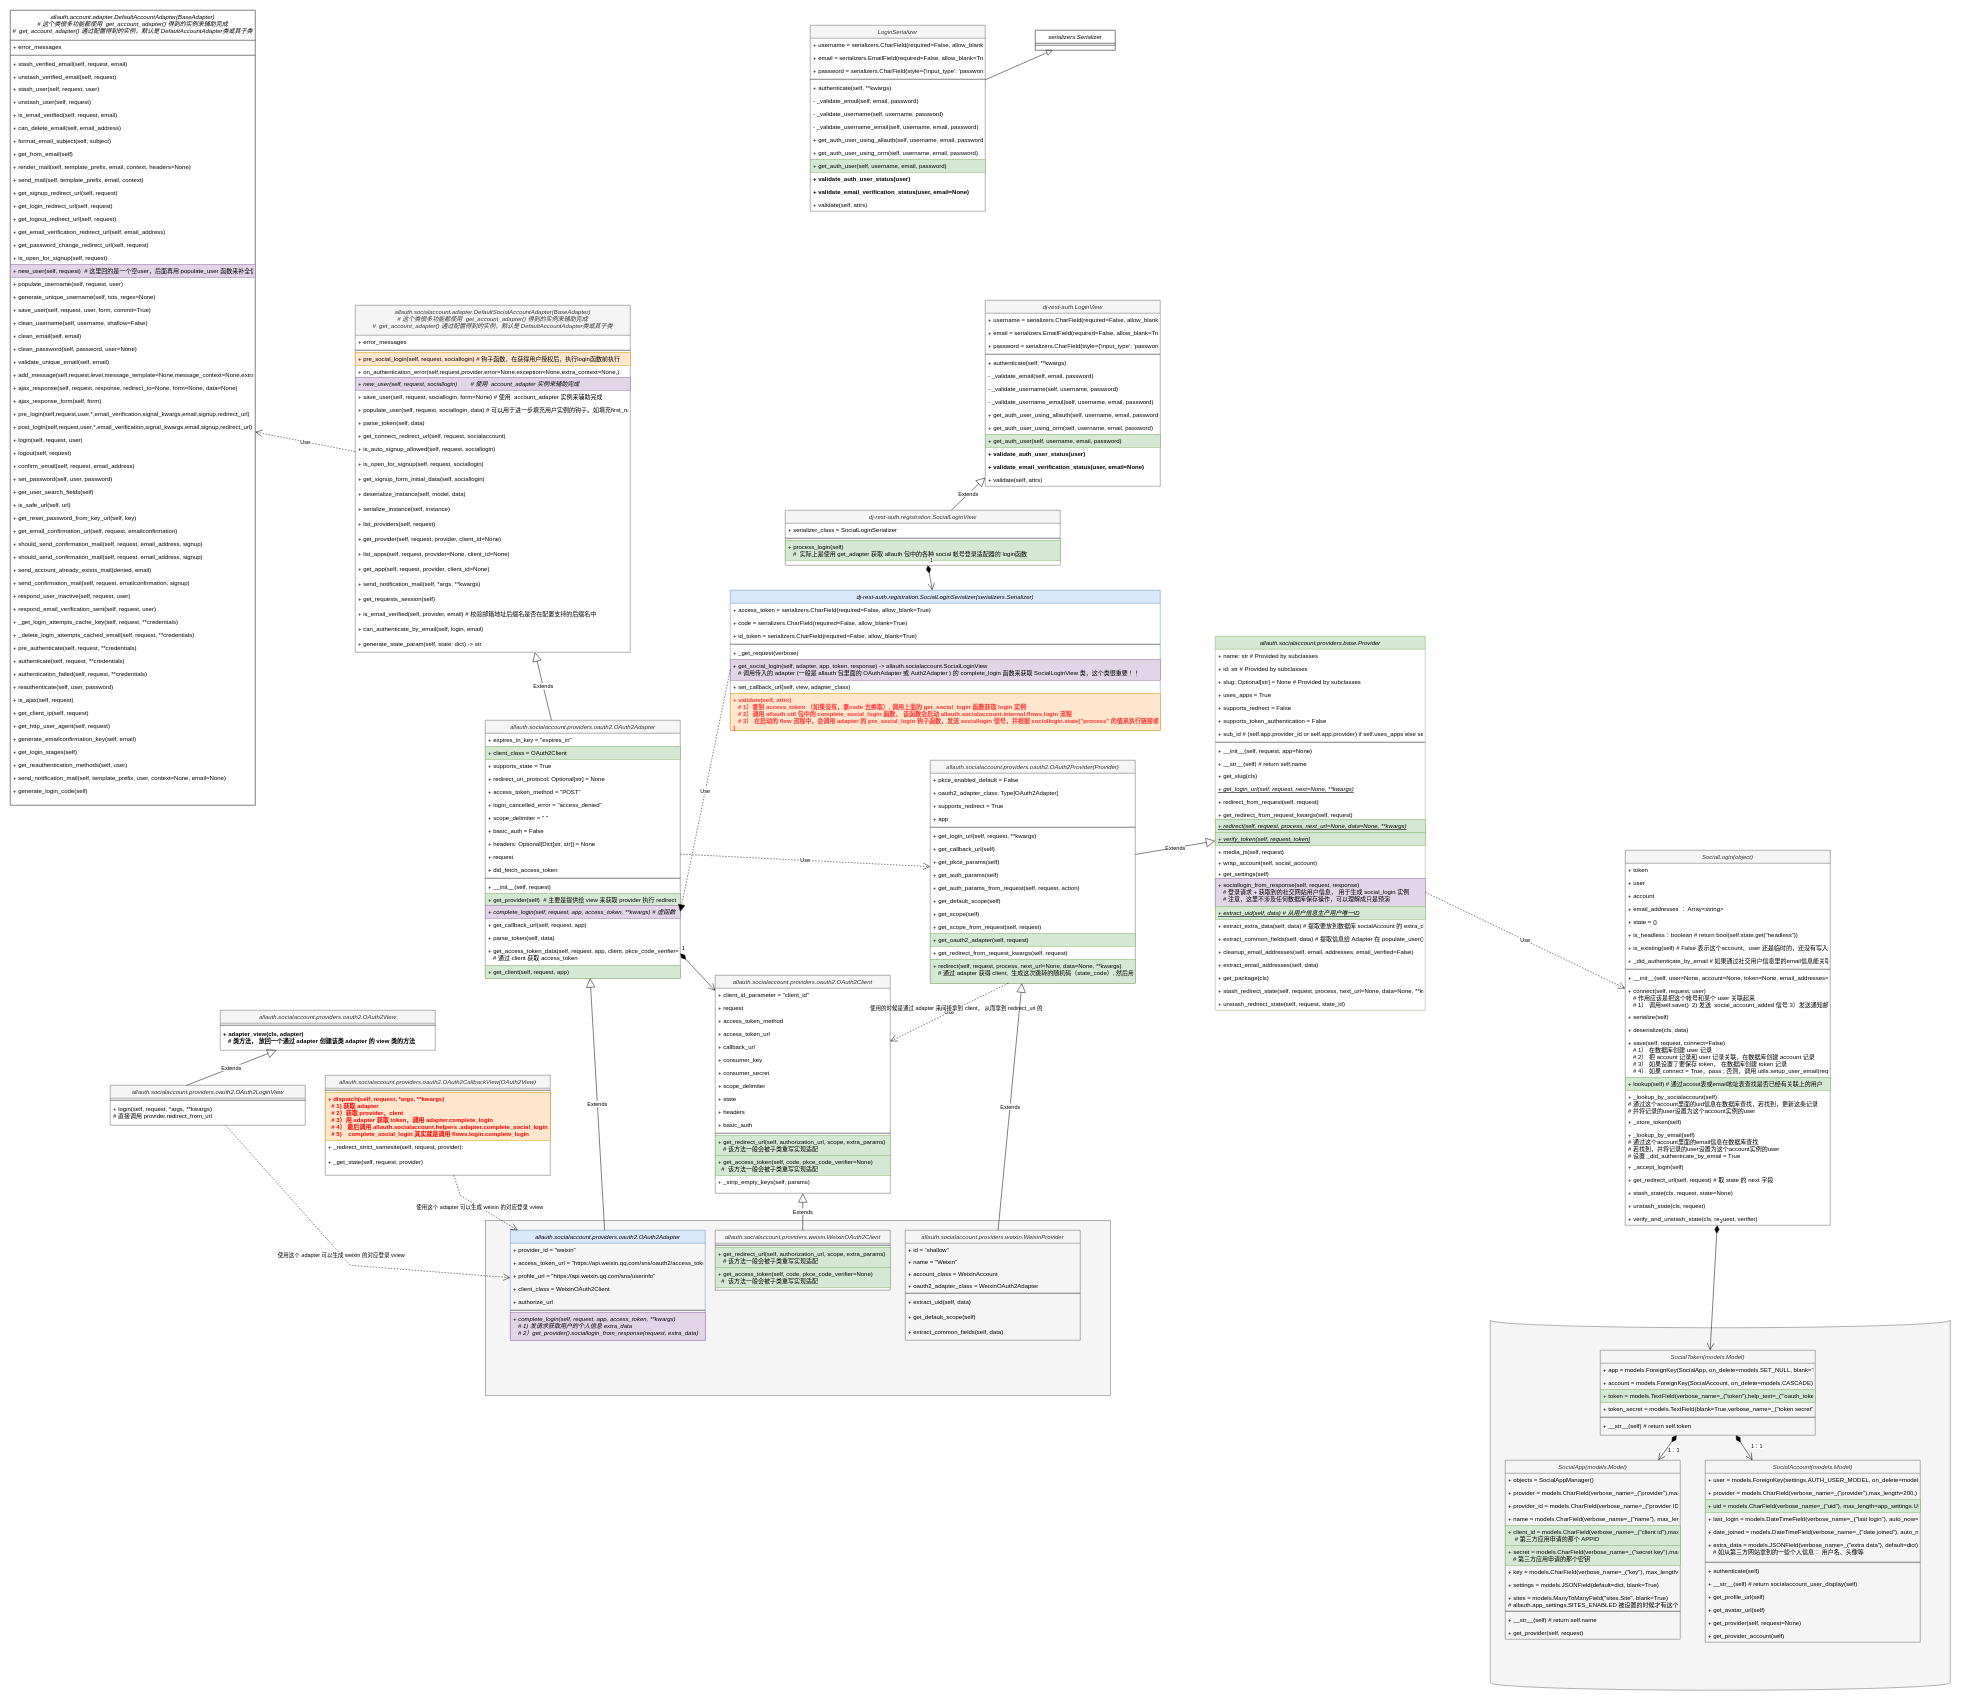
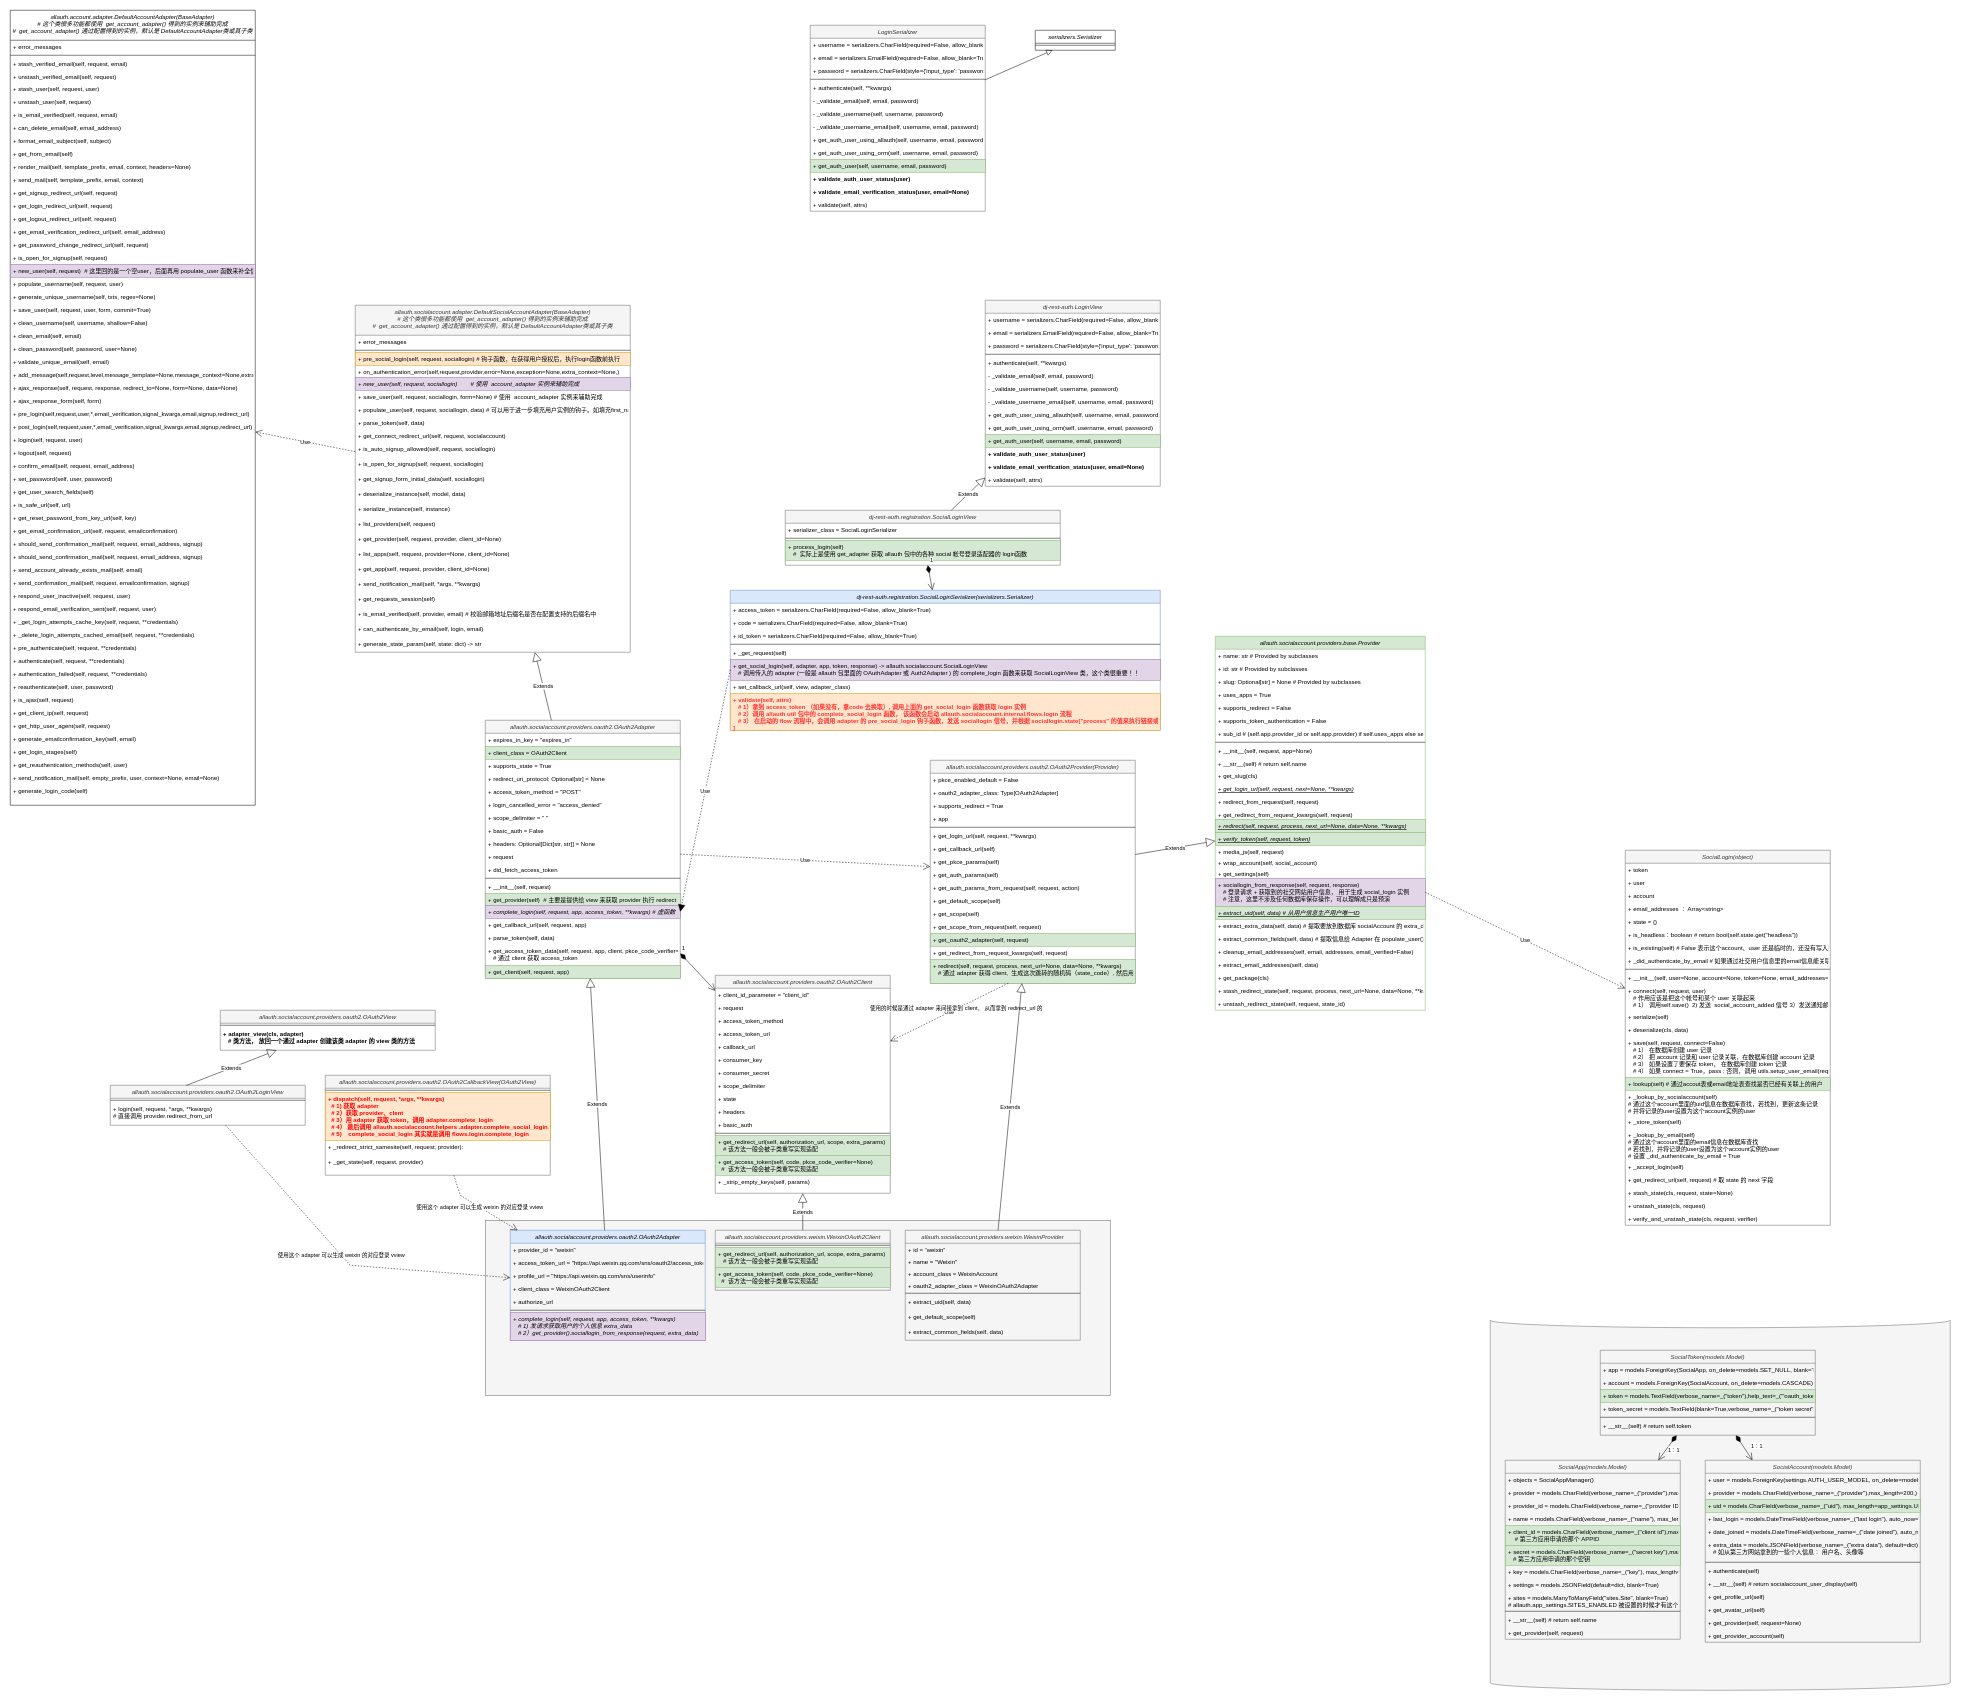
(88, 570) -> (85, 570)
(772, 653) -> (766, 653)
(132, 778) -> (127, 778)
(930, 1250) -> (929, 1250)
(1710, 1347) -> none
